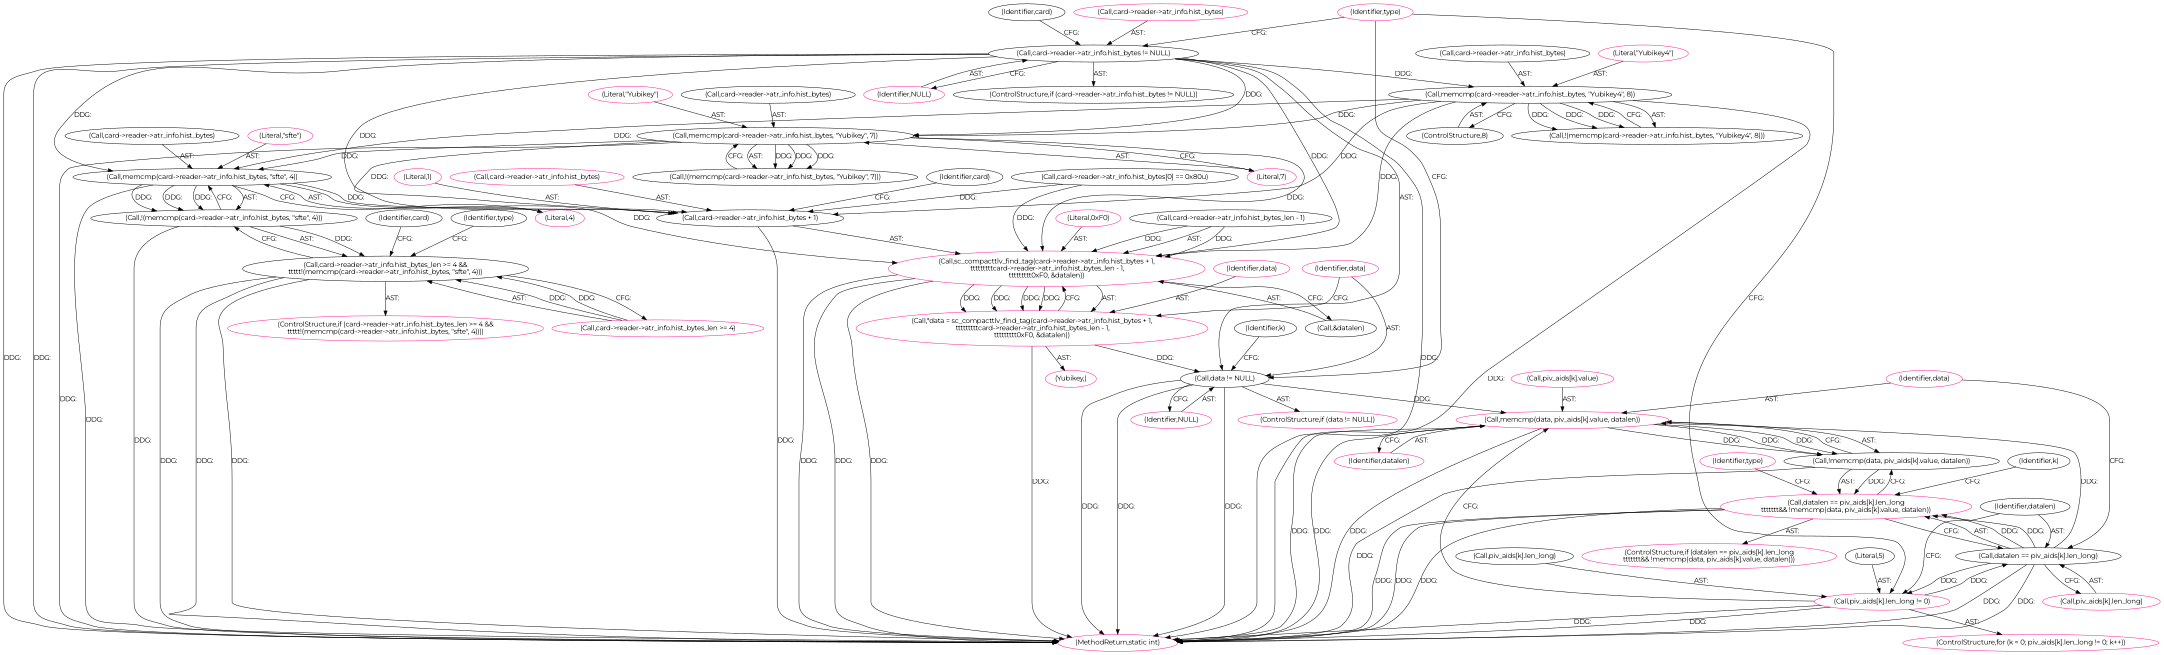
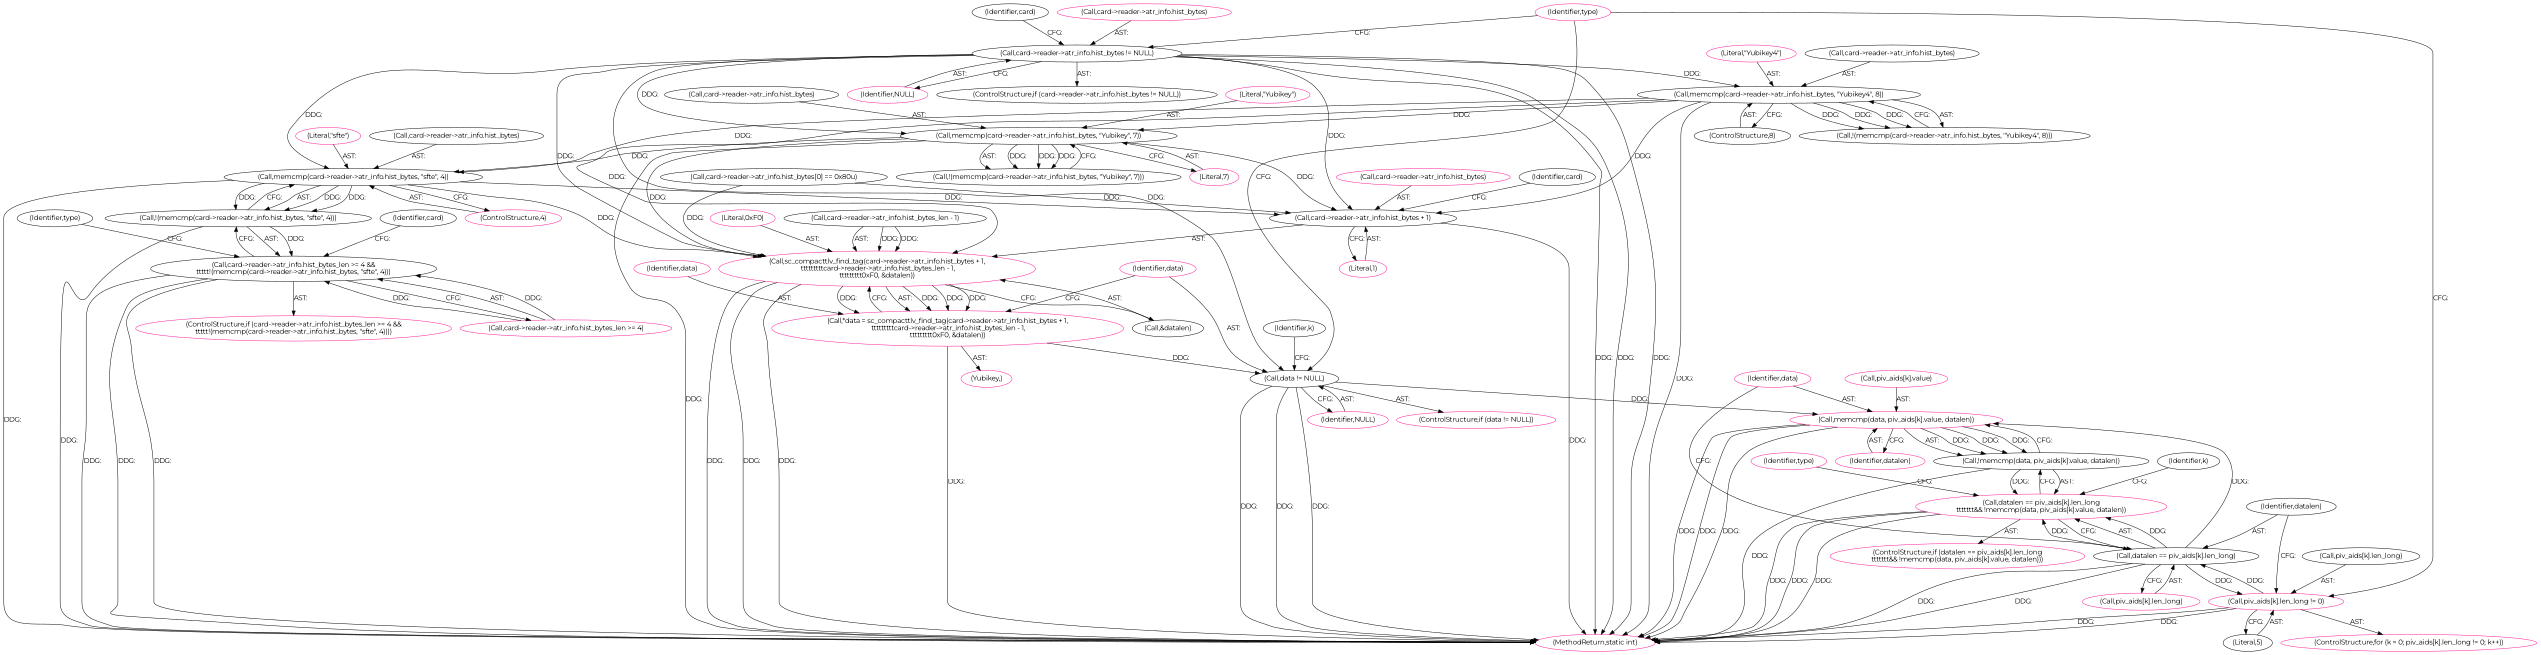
(1408, 198) -> (1157, 198)
(560, 218) -> (513, 218)
none -> (1348, 241)
(1538, 589) -> (2249, 618)
